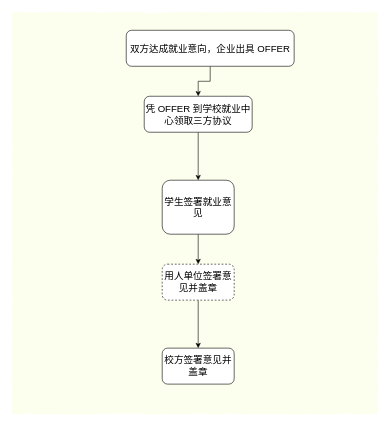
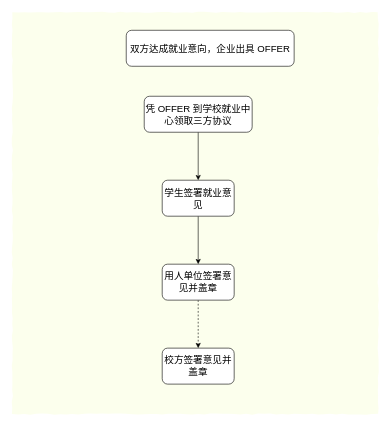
(198, 83) -> none
(198, 207) -> (198, 198)
(198, 282) -> (198, 282)
(198, 322) -> (198, 322)
